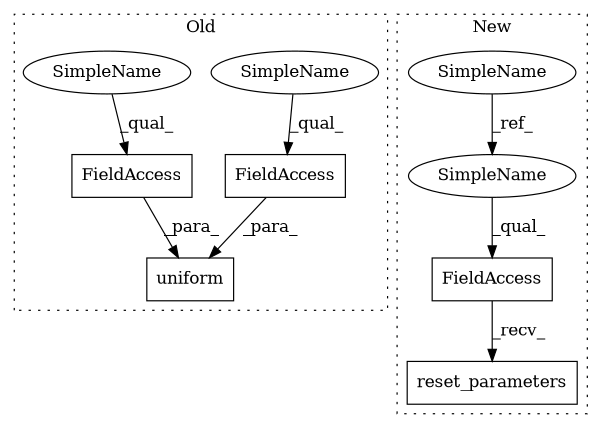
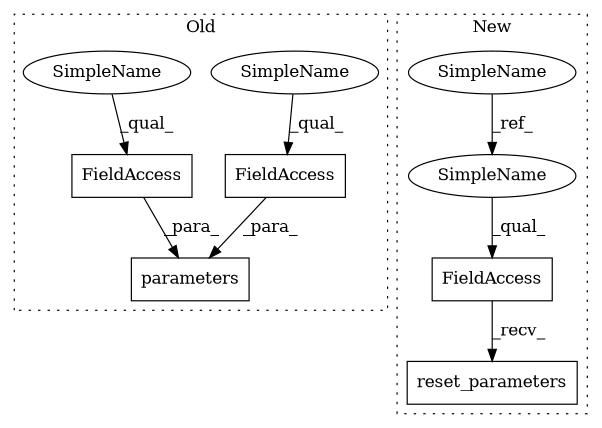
(190, 279) -> (190, 279)
